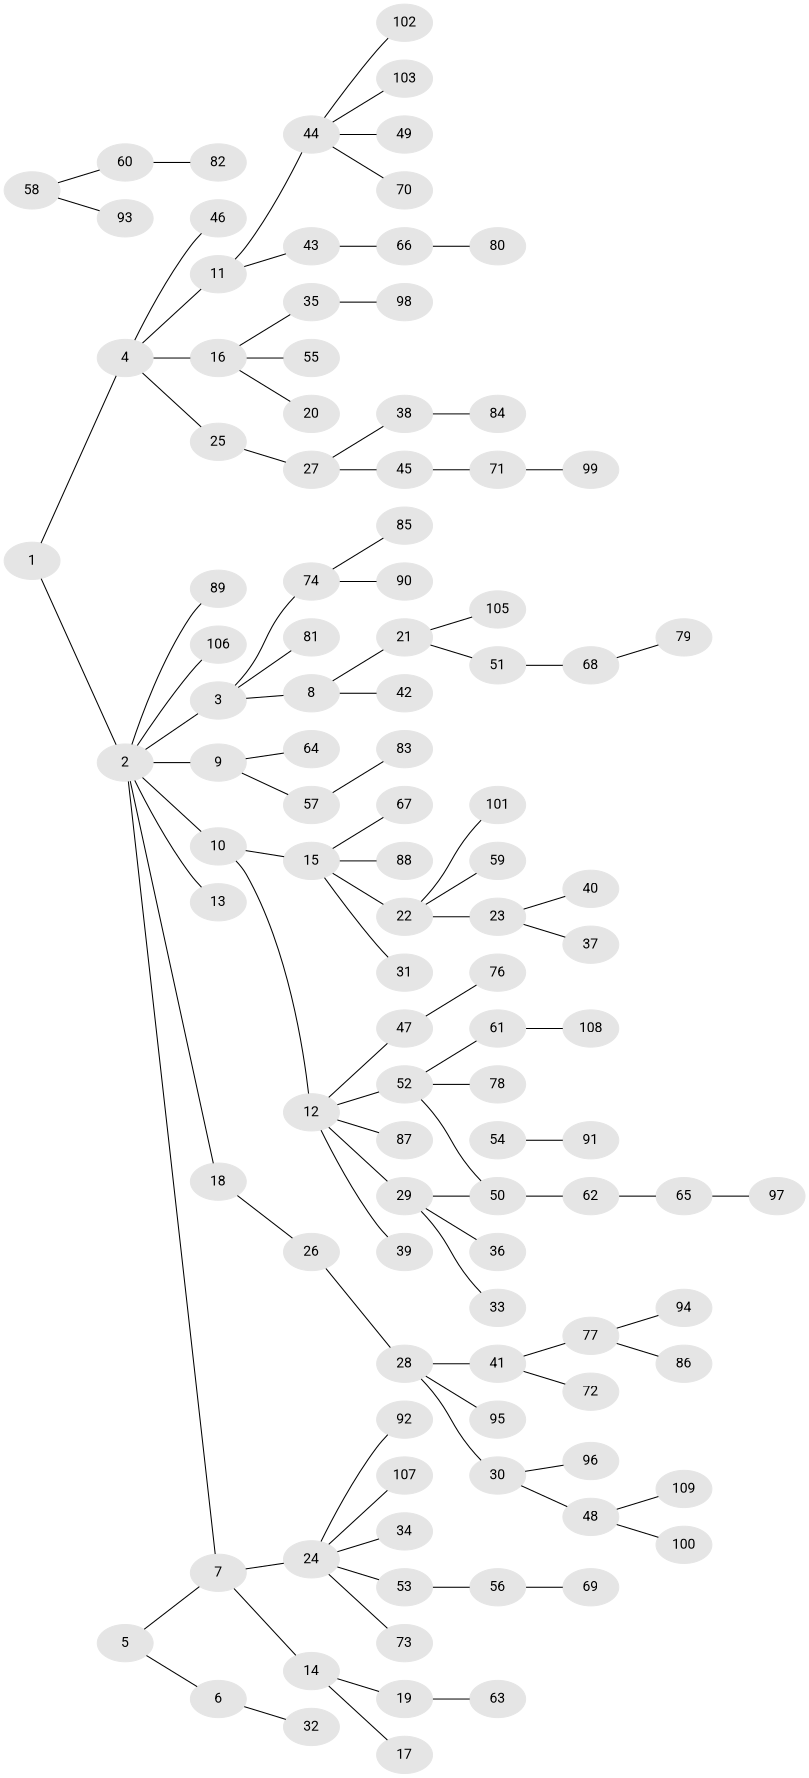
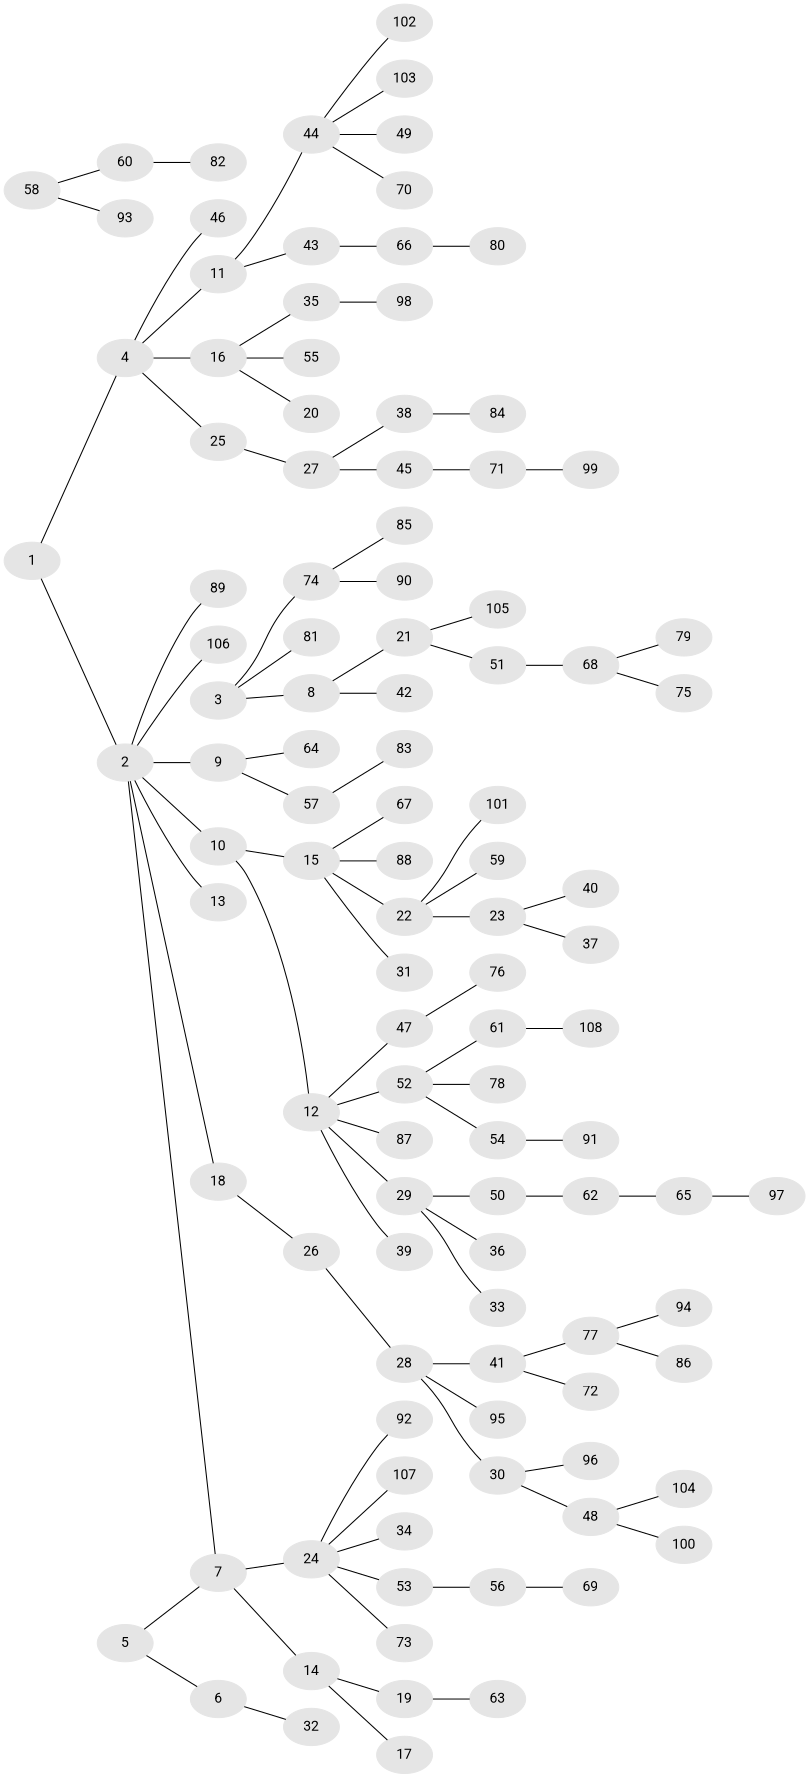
none -> (684, 693)
(172, 732) -> none
(451, 1140) -> (451, 1112)
(684, 1489) -> (684, 1489)
